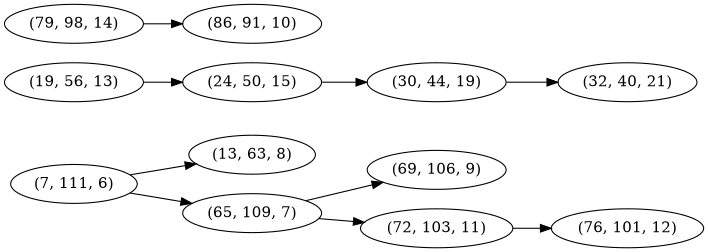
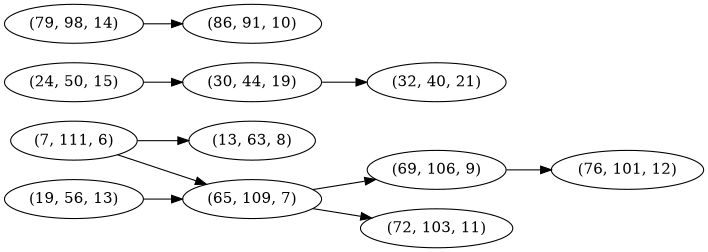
(158, 82) -> (158, 199)
(527, 228) -> (523, 170)
